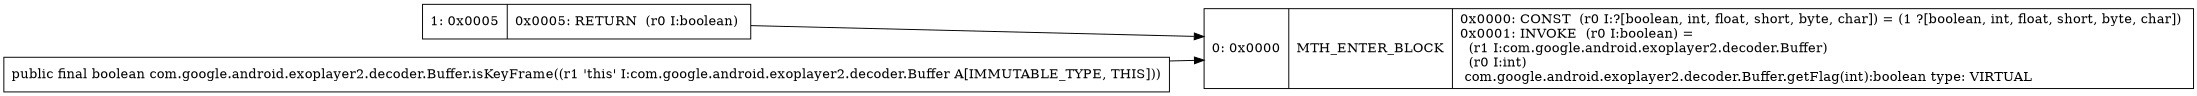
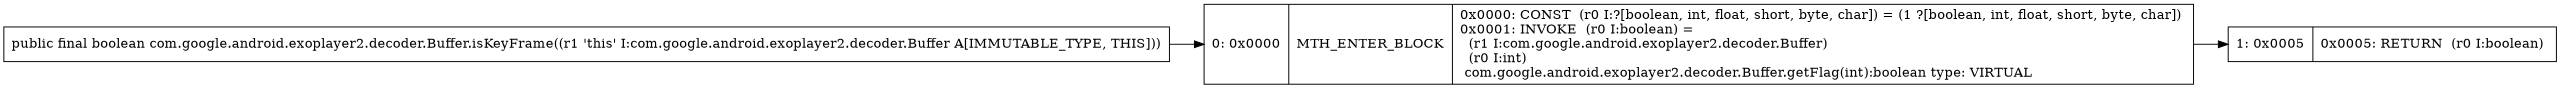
(972, 31) -> (2206, 44)
